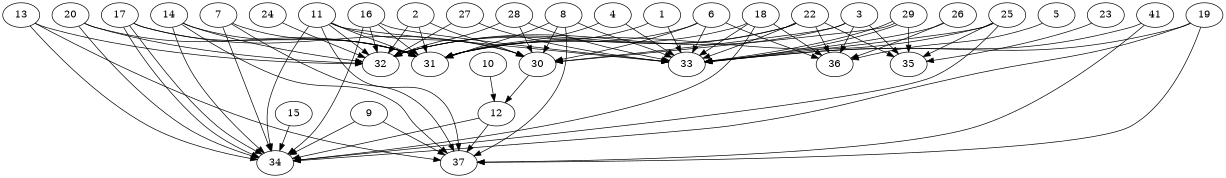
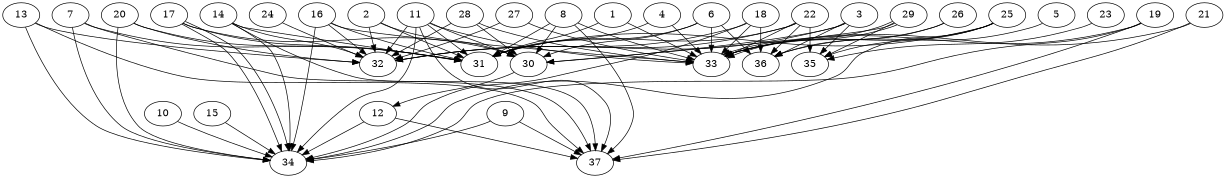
(1155, 15) -> (1204, 15)
(492, 85) -> (221, 139)
